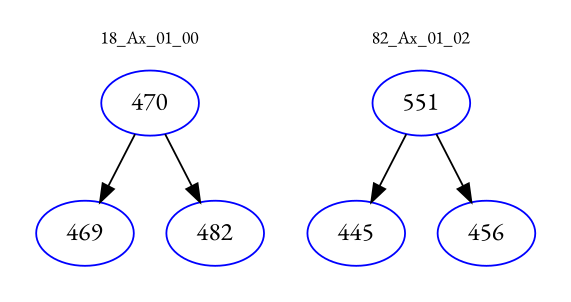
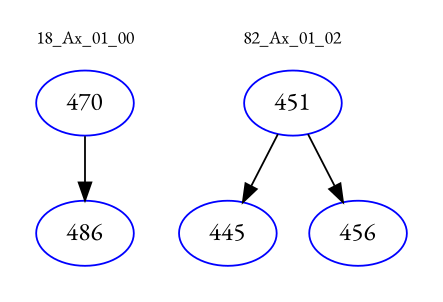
(421, 103) -> (293, 103)
(85, 233) -> none
(215, 233) -> (85, 233)
